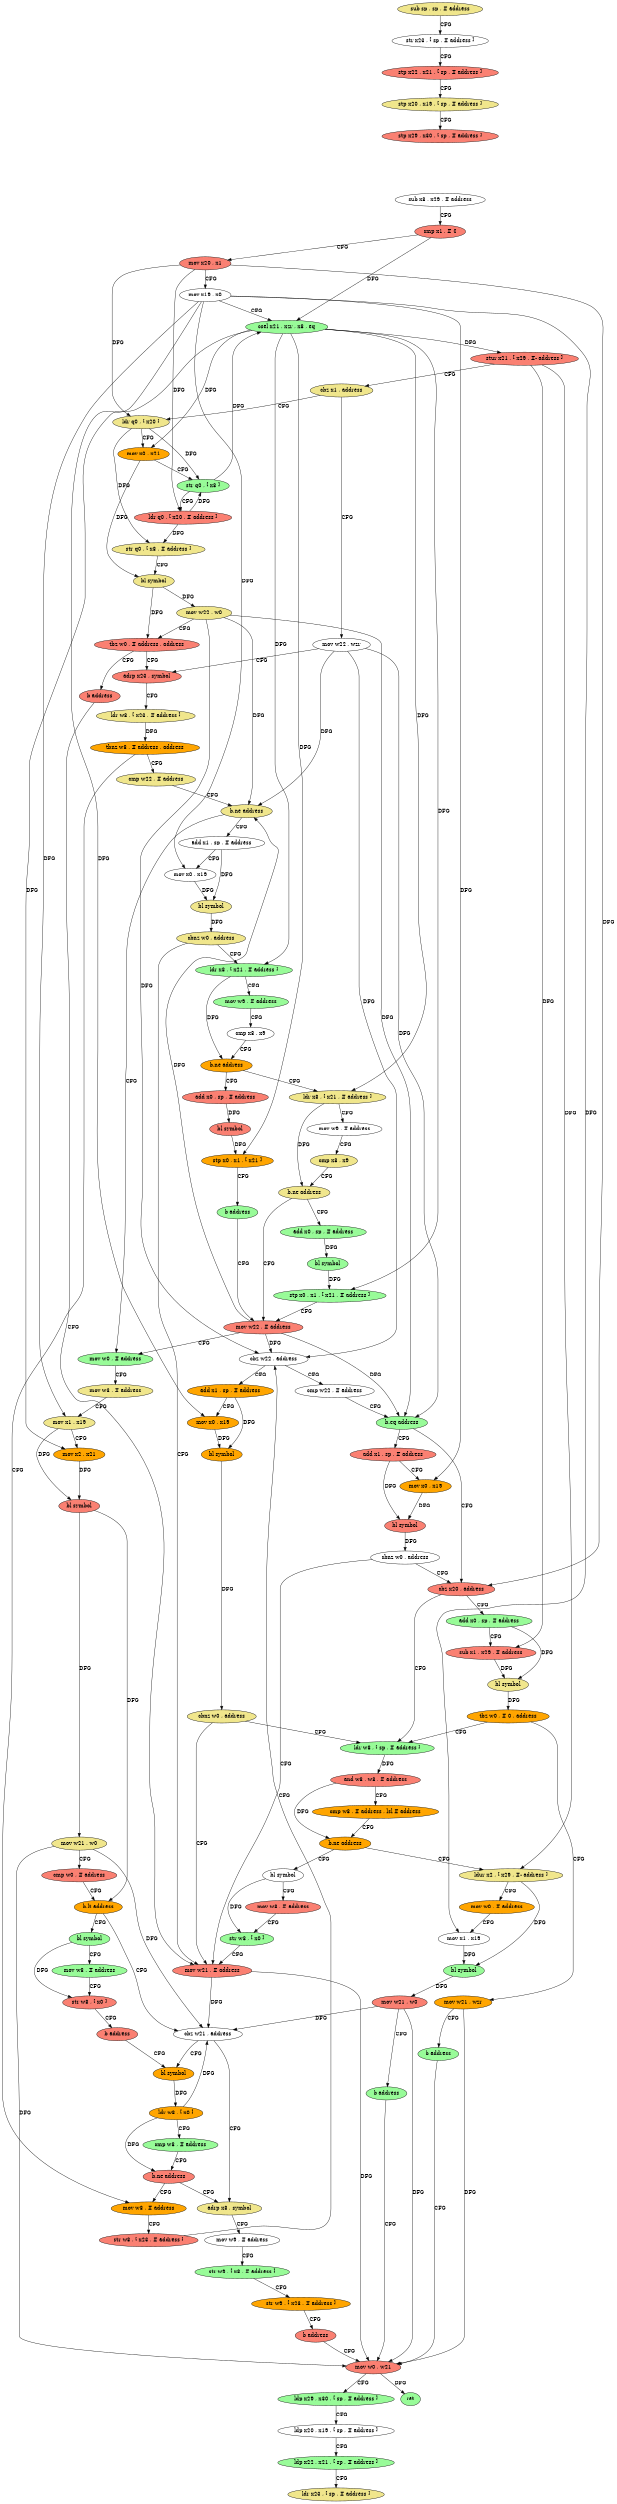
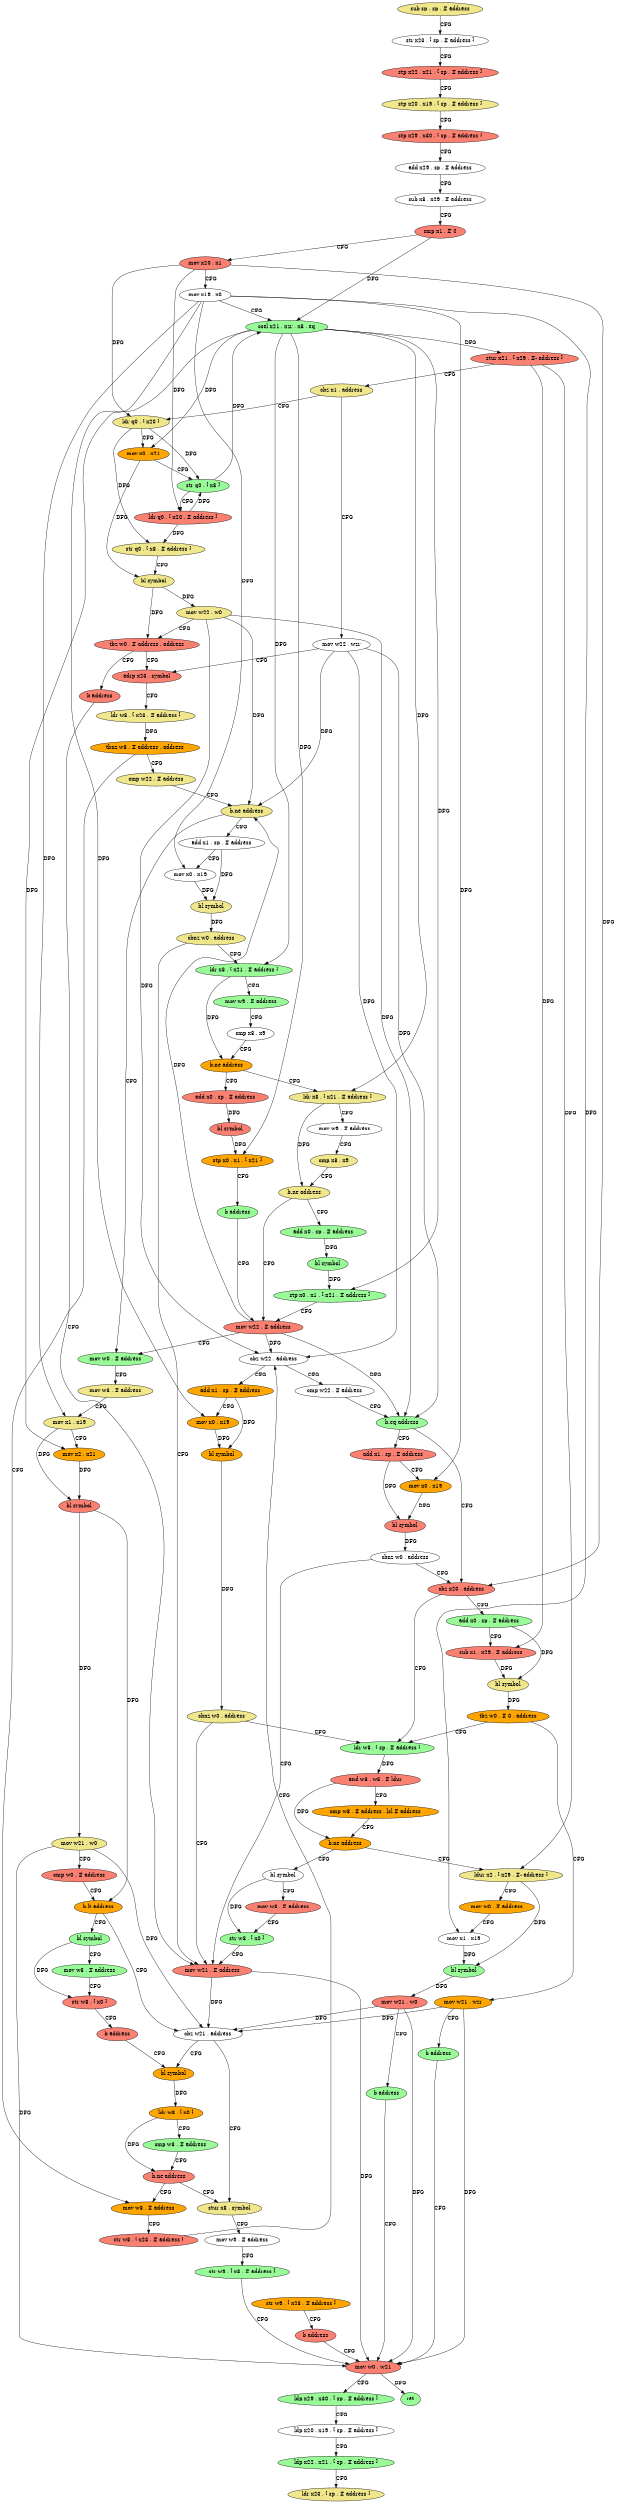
none -> (440, 168)
(376, 1780) -> (376, 1780)
(200, 2078) -> (342, 2021)
(229, 2208) -> (229, 2208)
(270, 2287) -> (277, 2338)
